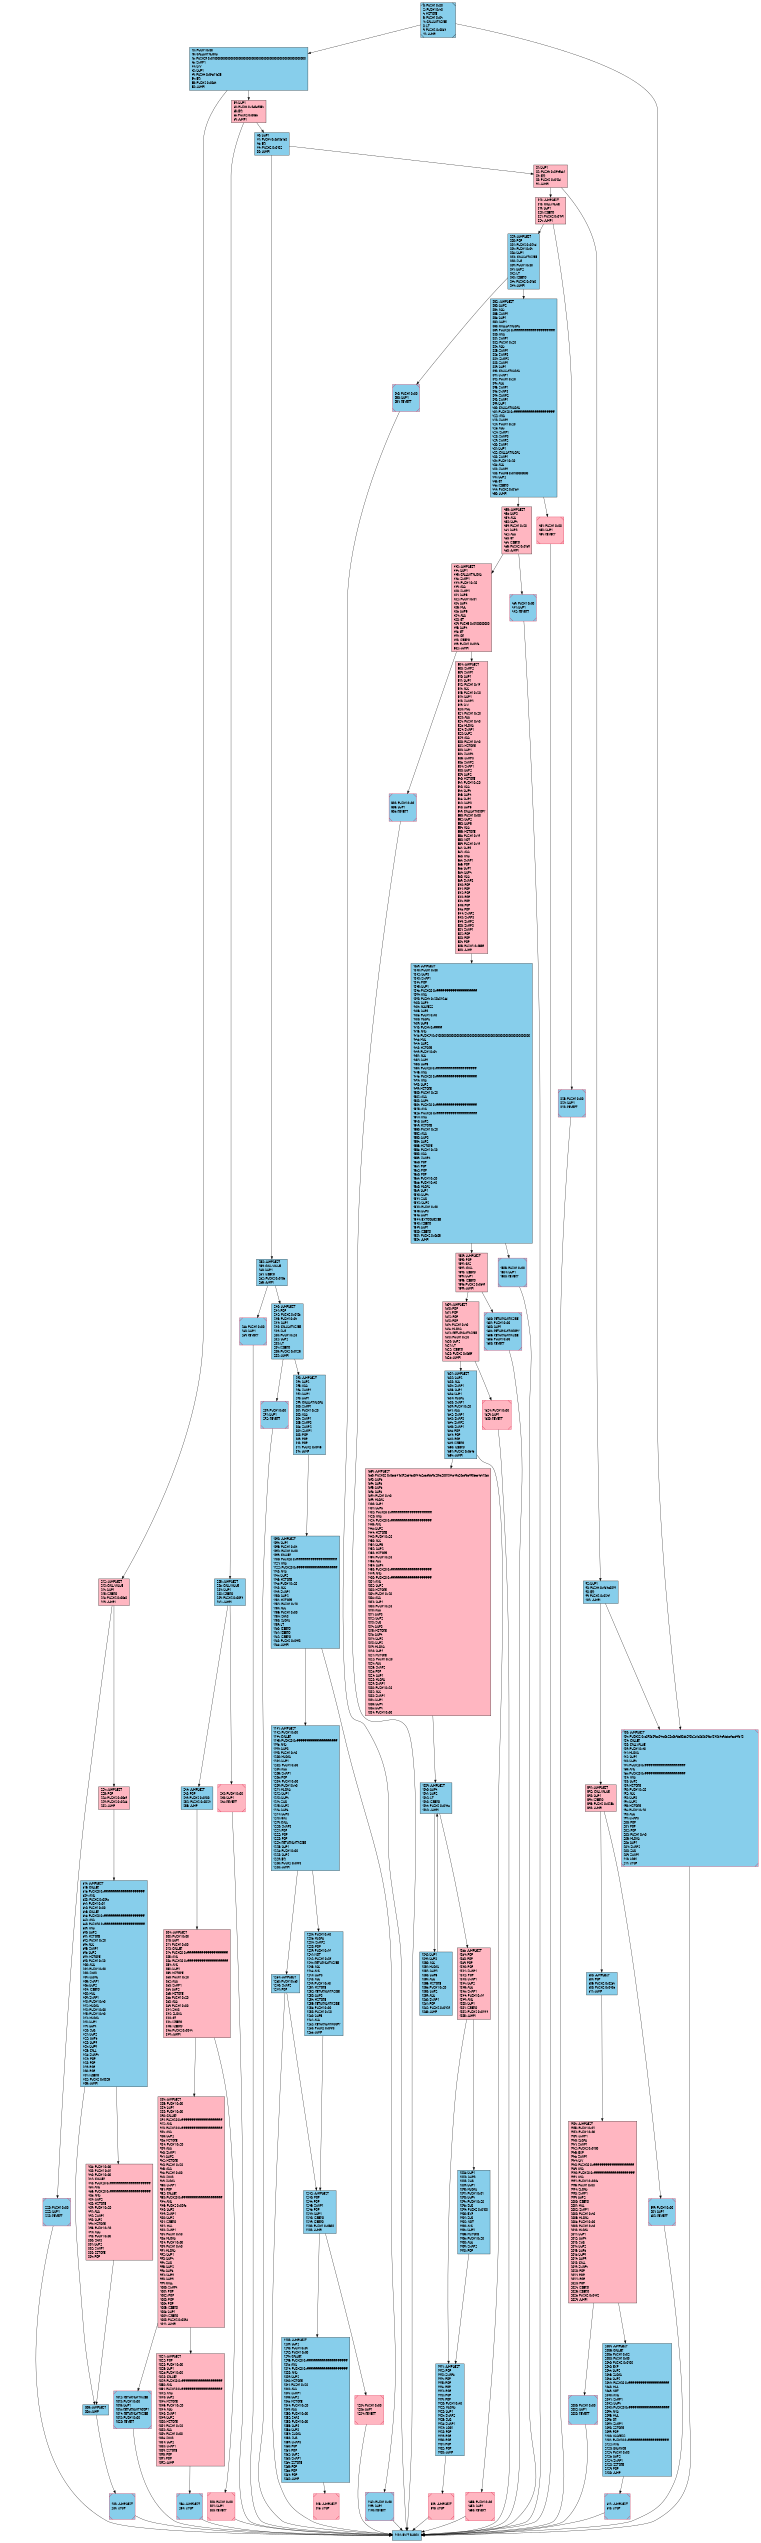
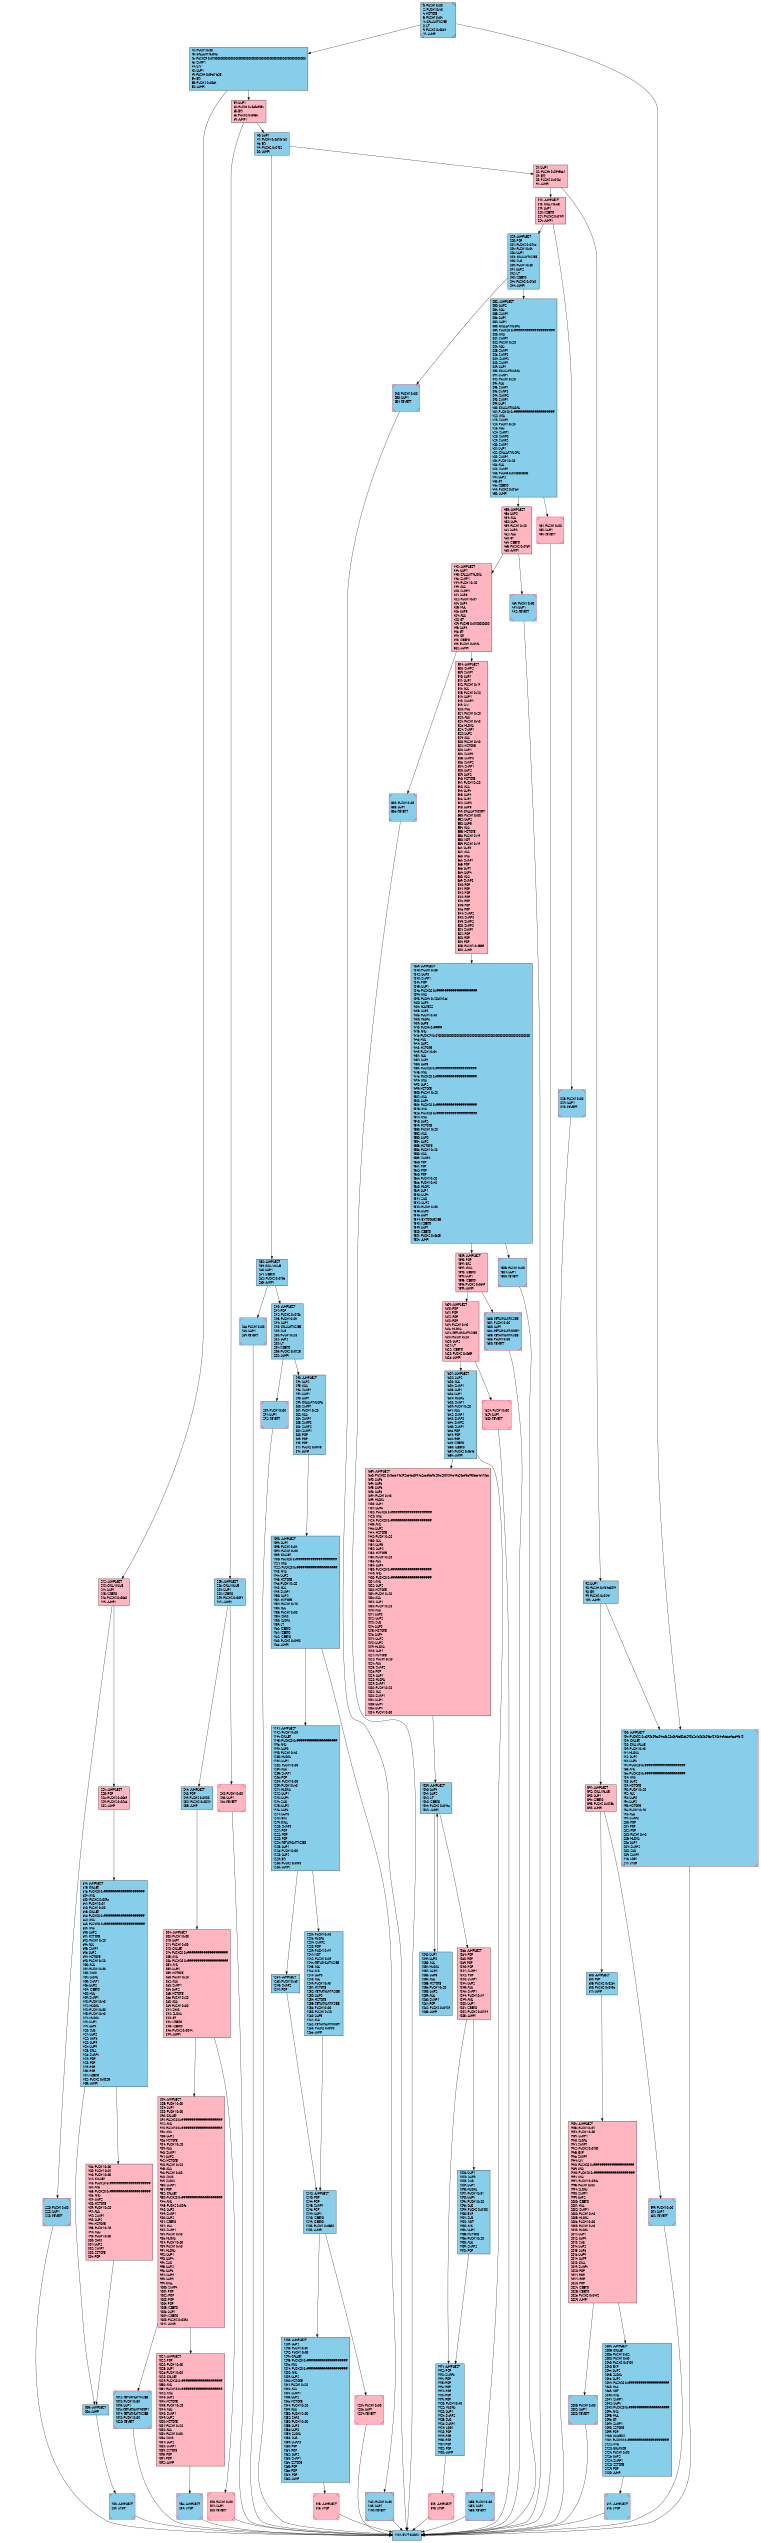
(273, 2304) -> (364, 2524)
(380, 2506) -> (380, 2506)
(480, 2506) -> (480, 2506)
